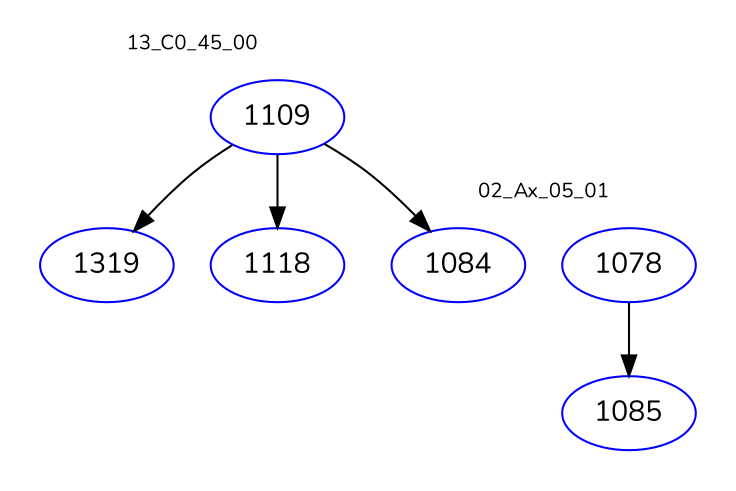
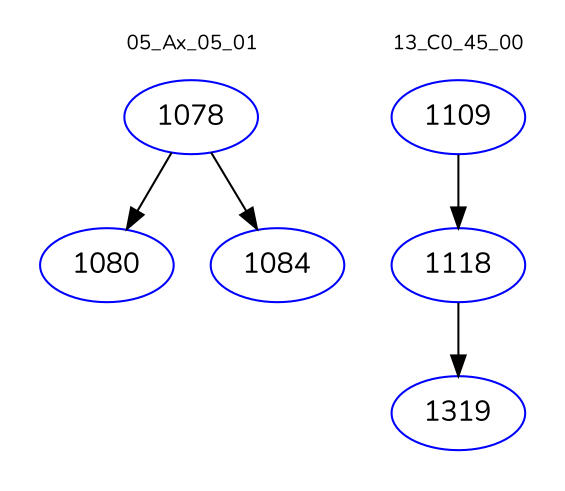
(188, 177) -> (458, 329)
(390, 191) -> (229, 182)
(544, 192) -> (192, 44)
(629, 413) -> (107, 265)
